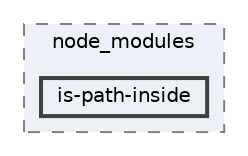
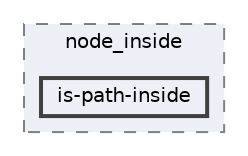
(124, 43) -> (124, 43)
